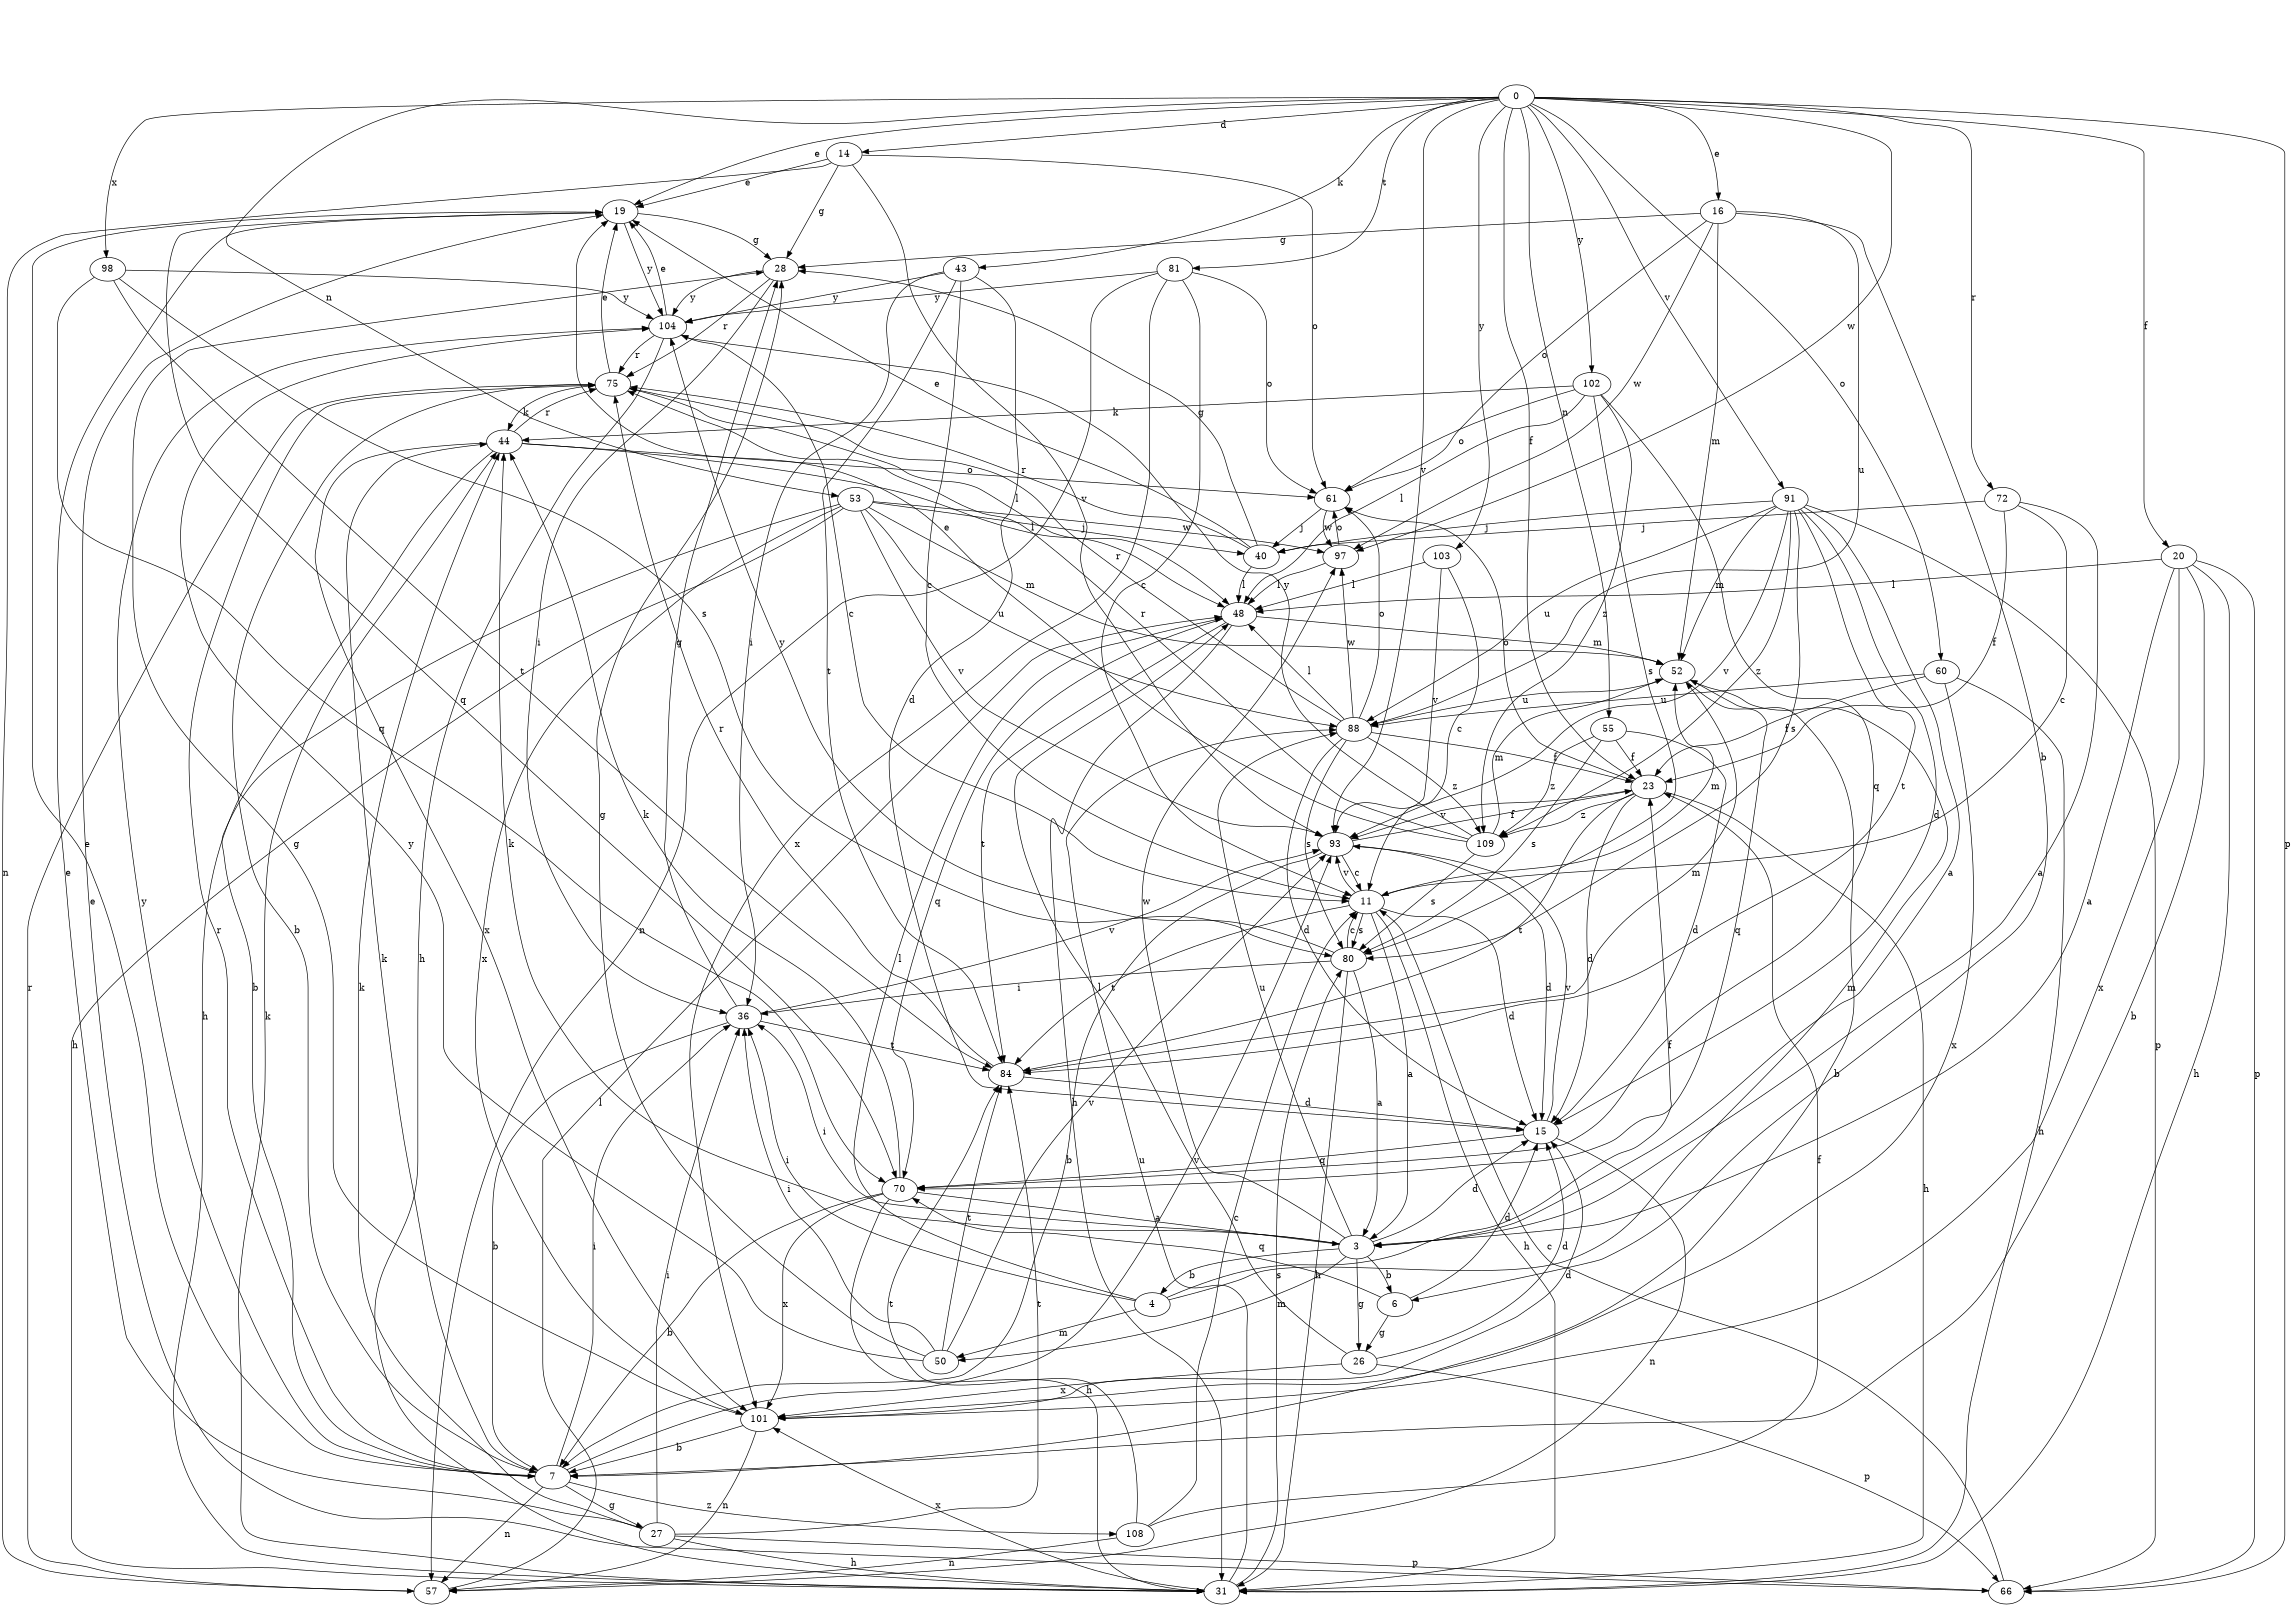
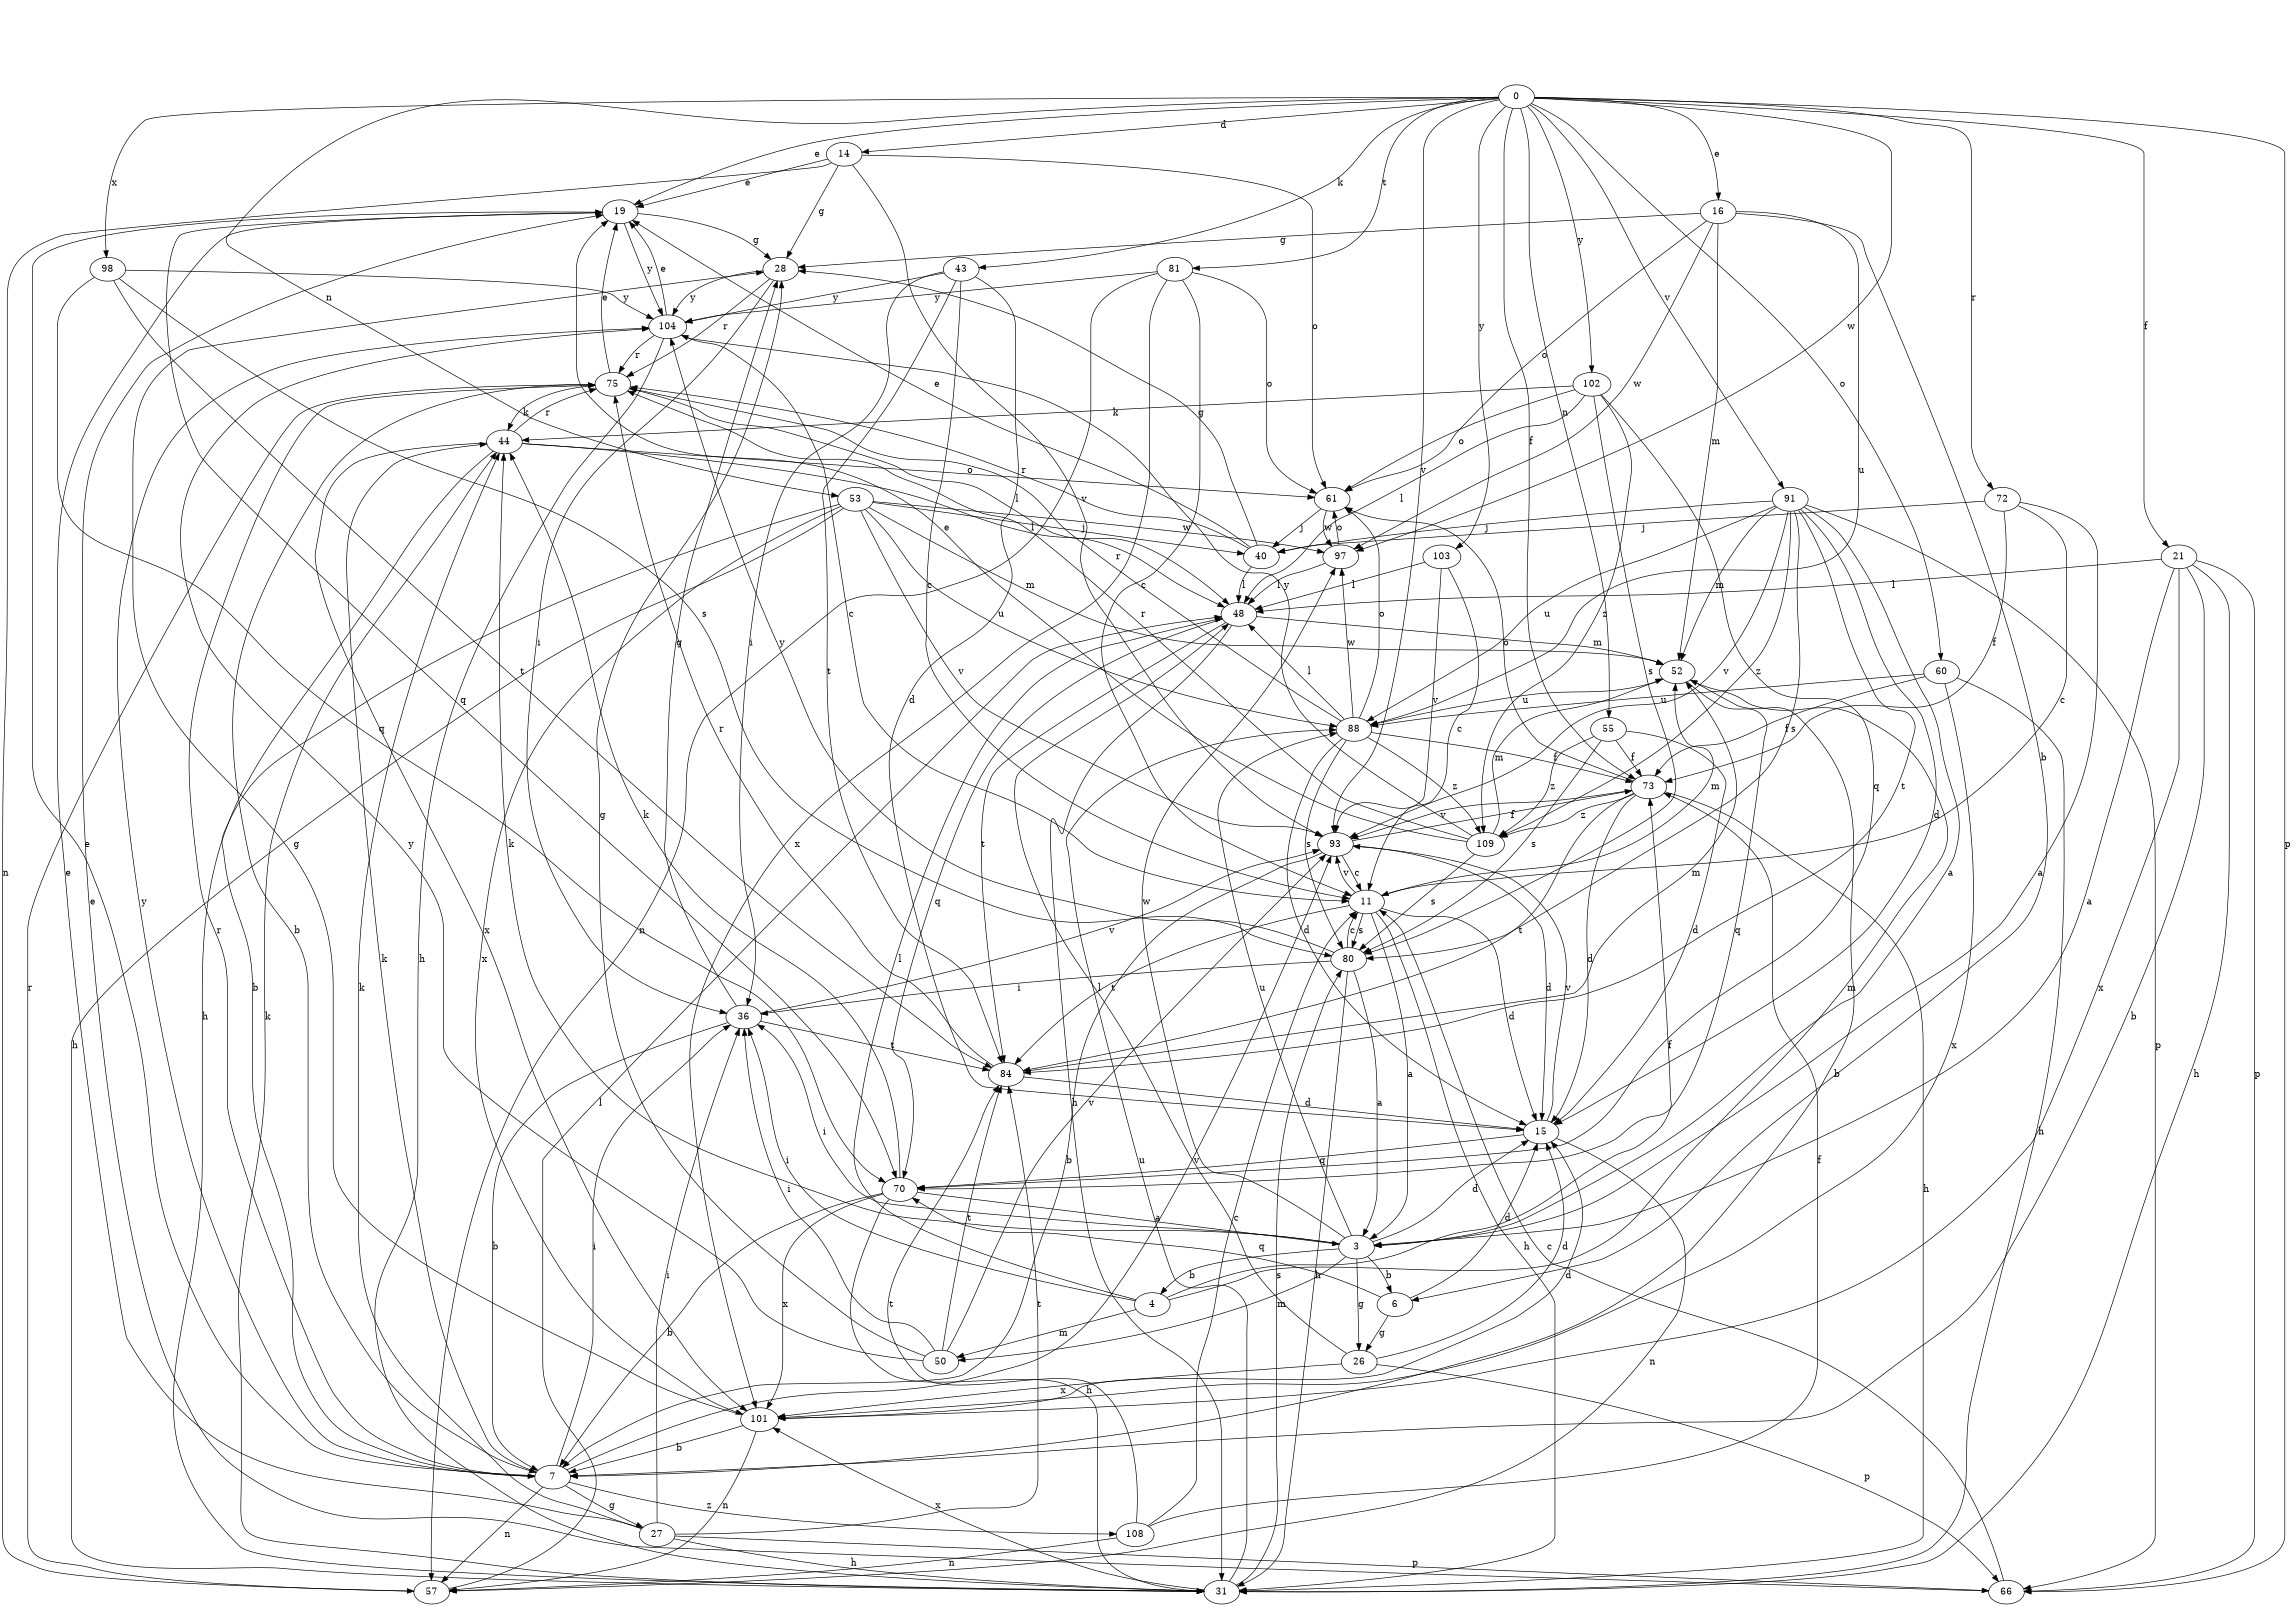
(2179, 557) -> (2179, 557)
(1649, 787) -> (1649, 787)
